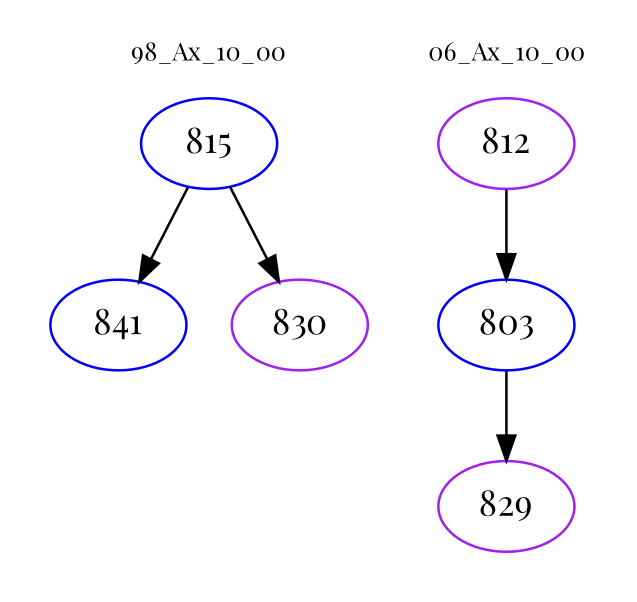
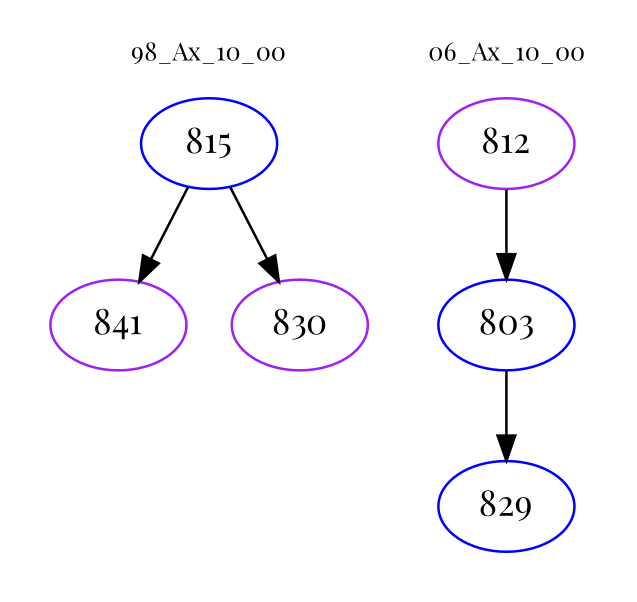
(118, 325) -> (118, 325)
(506, 506) -> (506, 506)
